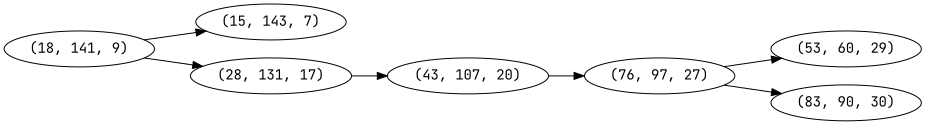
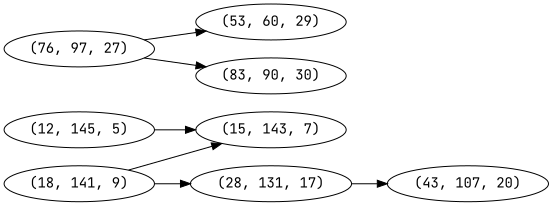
(561, 76) -> none
none -> (79, 130)
